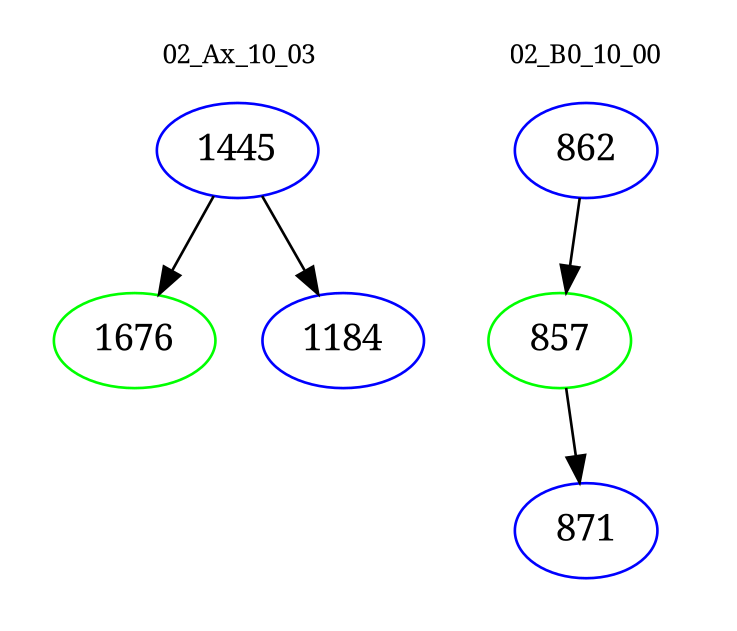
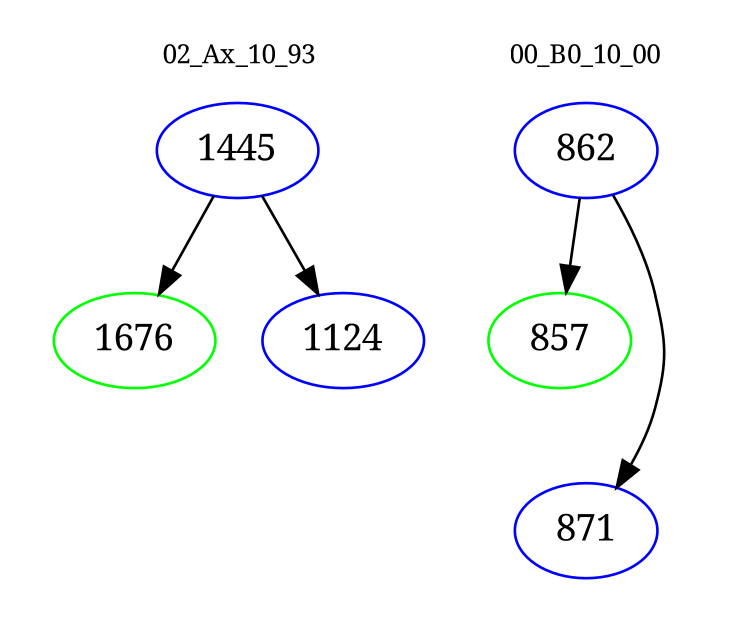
(239, 57) -> (239, 57)
(586, 57) -> (586, 57)
(343, 341) -> (343, 341)
(571, 422) -> (662, 328)
